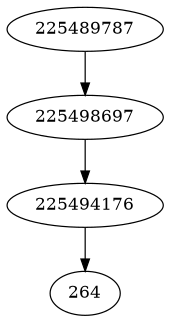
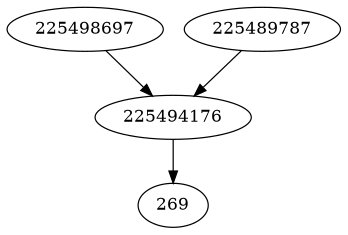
(85, 67) -> (222, 69)
(85, 293) -> (173, 205)
